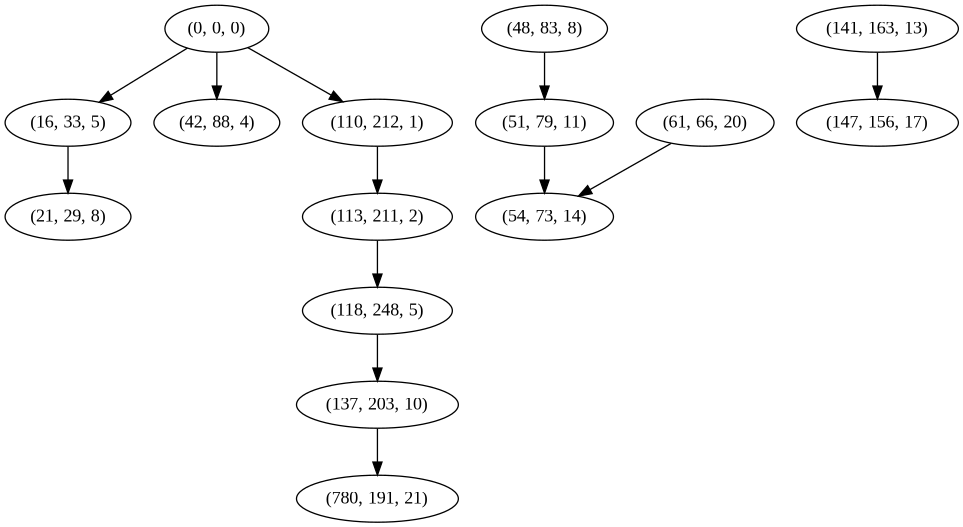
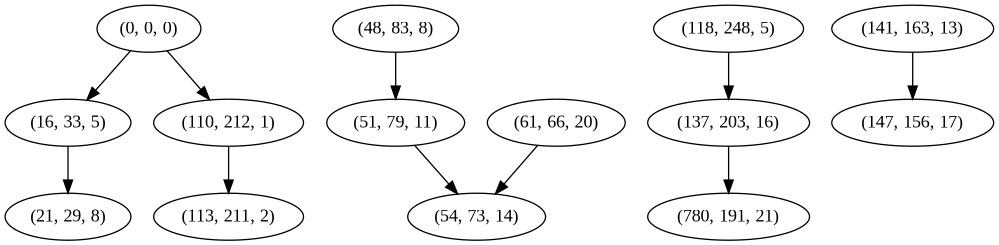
(217, 123) -> none
(377, 257) -> none
(377, 405) -> (729, 123)
